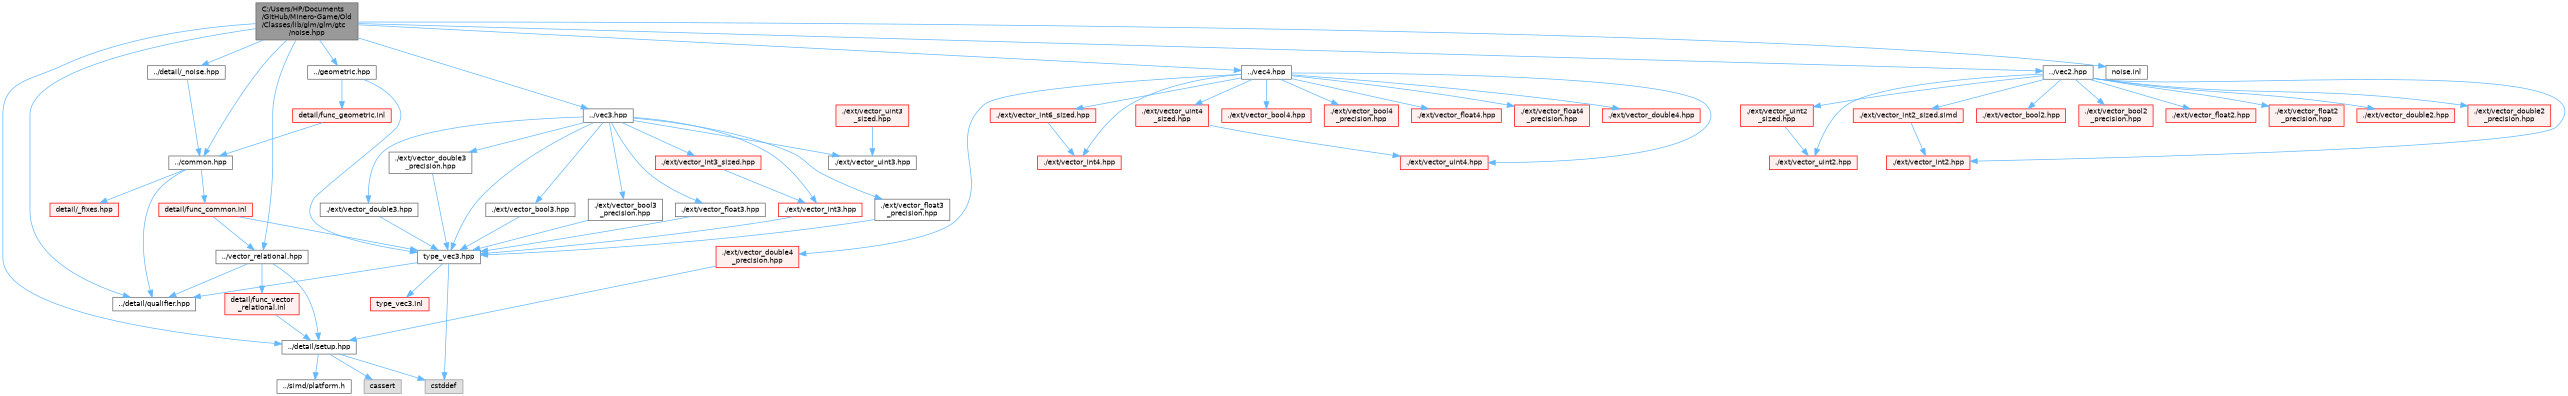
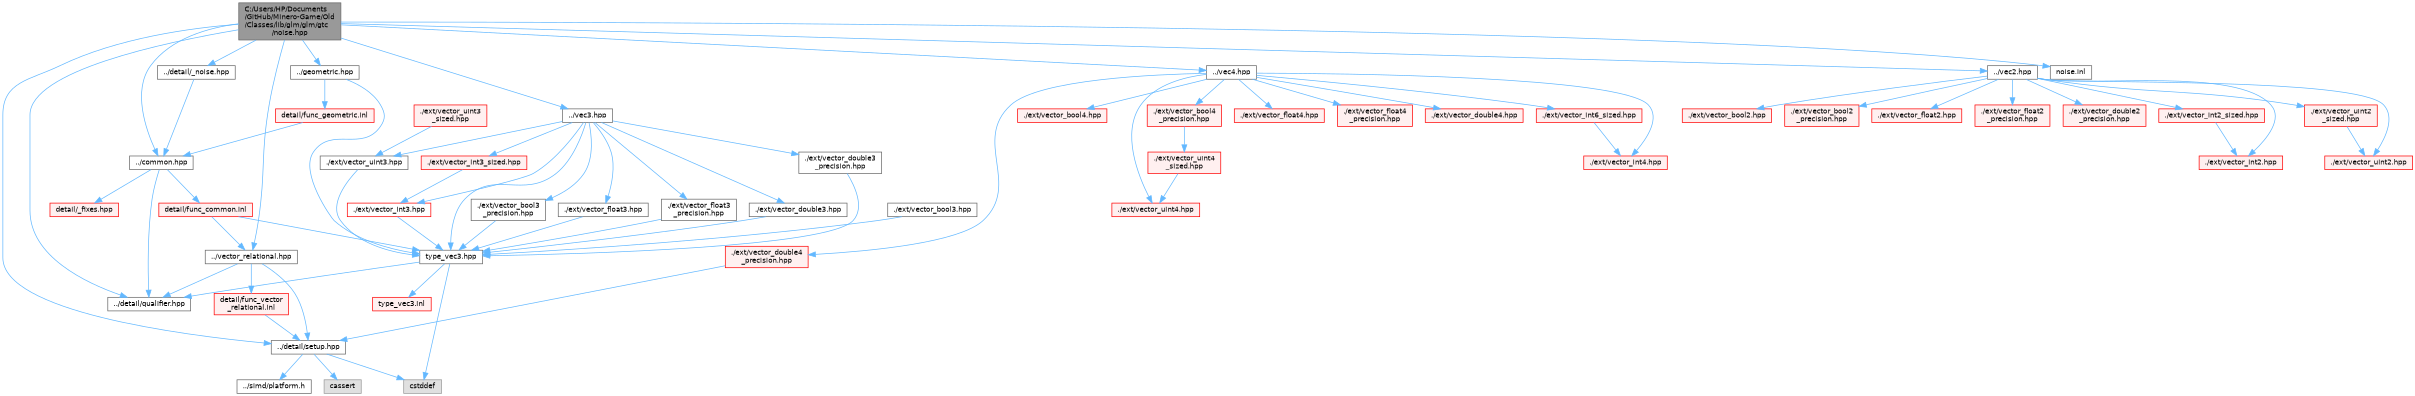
(1227, 91) -> (1184, 136)
(1908, 116) -> (2212, 116)
(2406, 116) -> none
(572, 160) -> none
none -> (340, 219)
